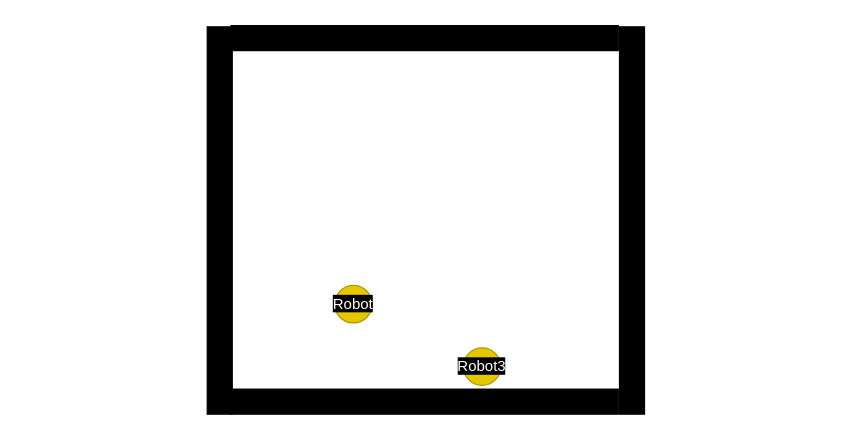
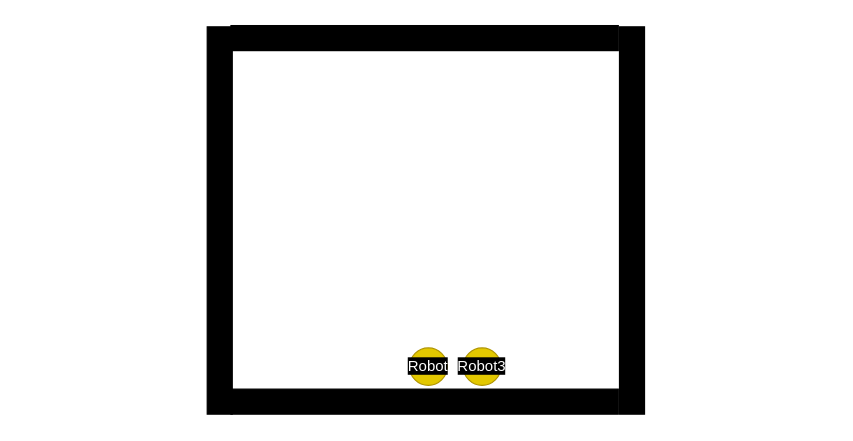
(353, 304) -> (428, 367)
